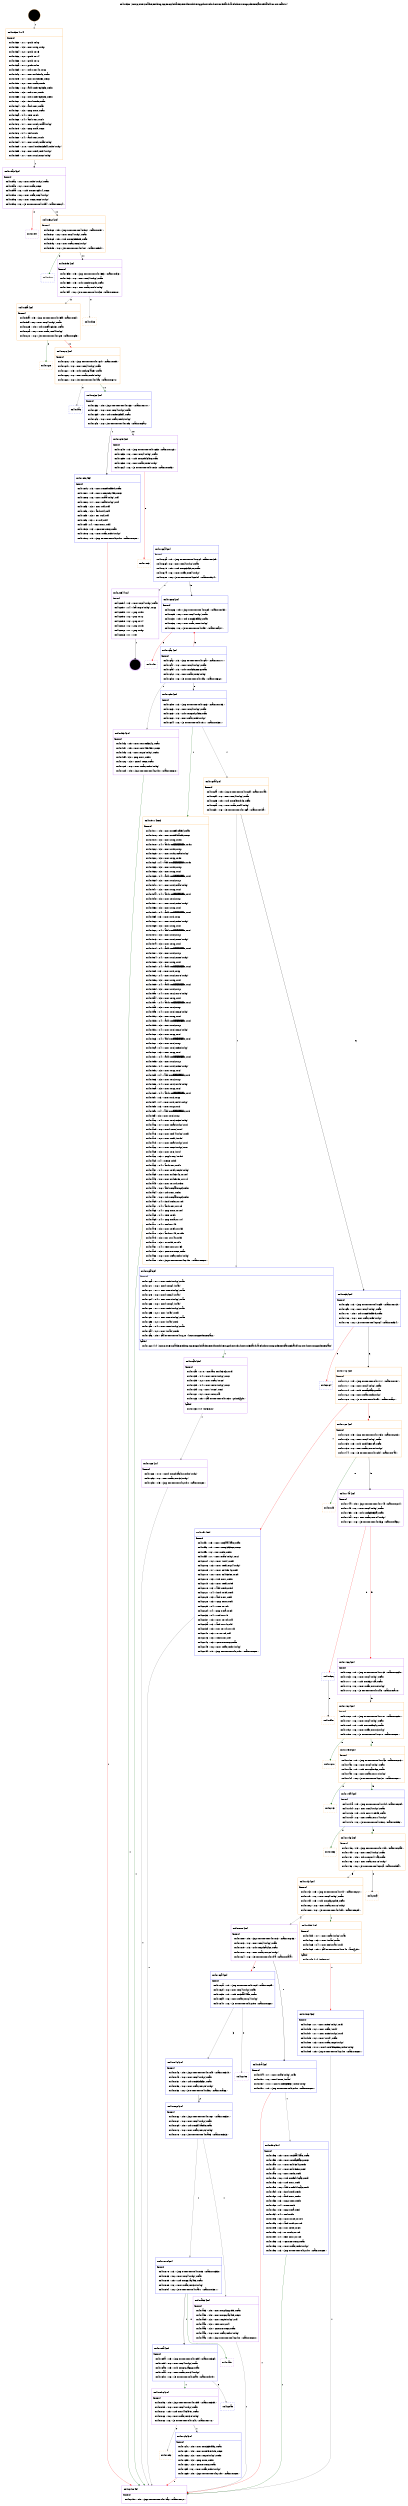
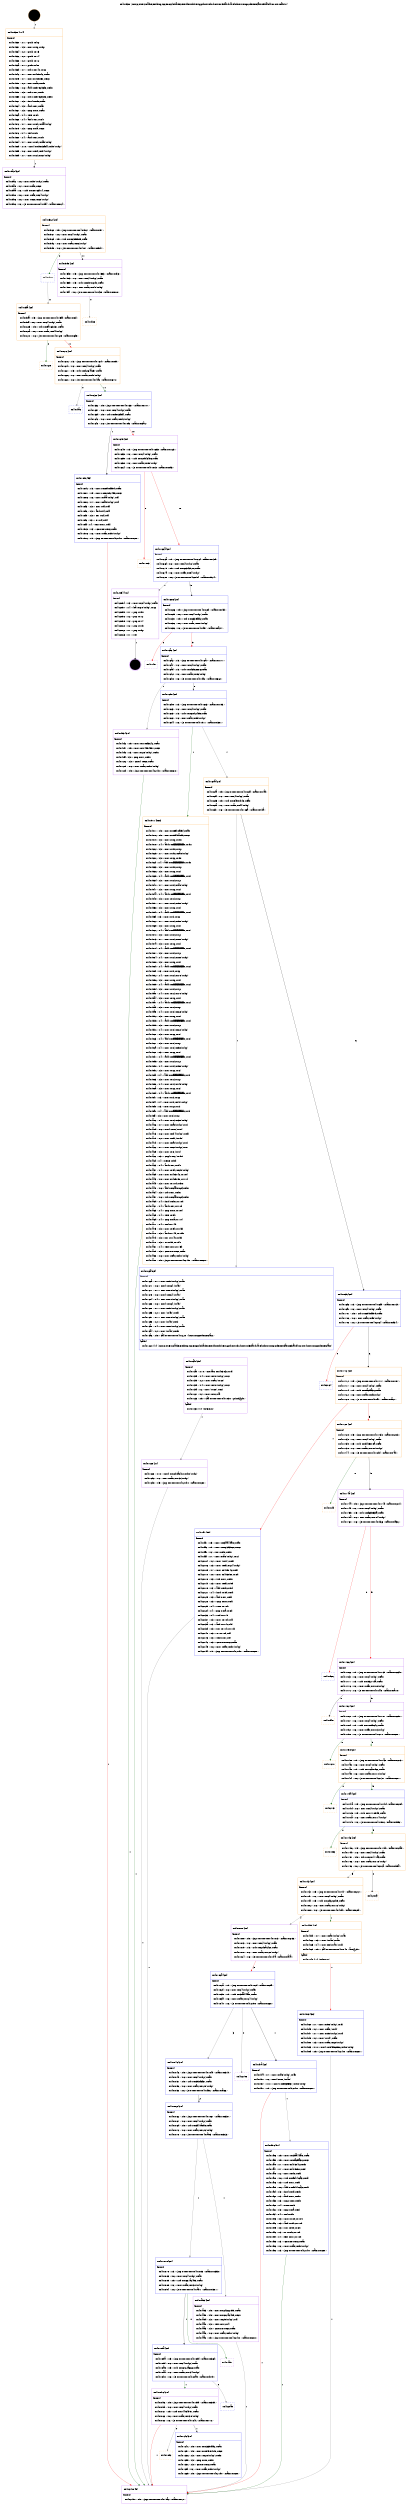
(54, 211) -> none
(32, 234) -> none
(69, 299) -> (48, 292)
(131, 431) -> (131, 431)
none -> (165, 508)
(194, 640) -> (192, 639)
(224, 1353) -> none
(328, 1698) -> (335, 1704)
(371, 1720) -> (371, 1720)
(282, 2010) -> (263, 2034)
(172, 2481) -> (151, 2453)
